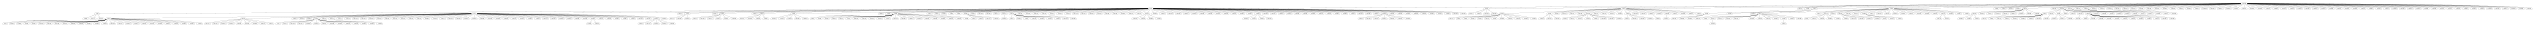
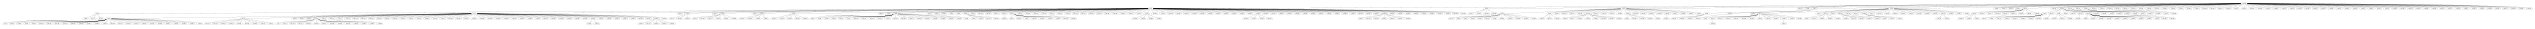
none -> (1744, 19)
